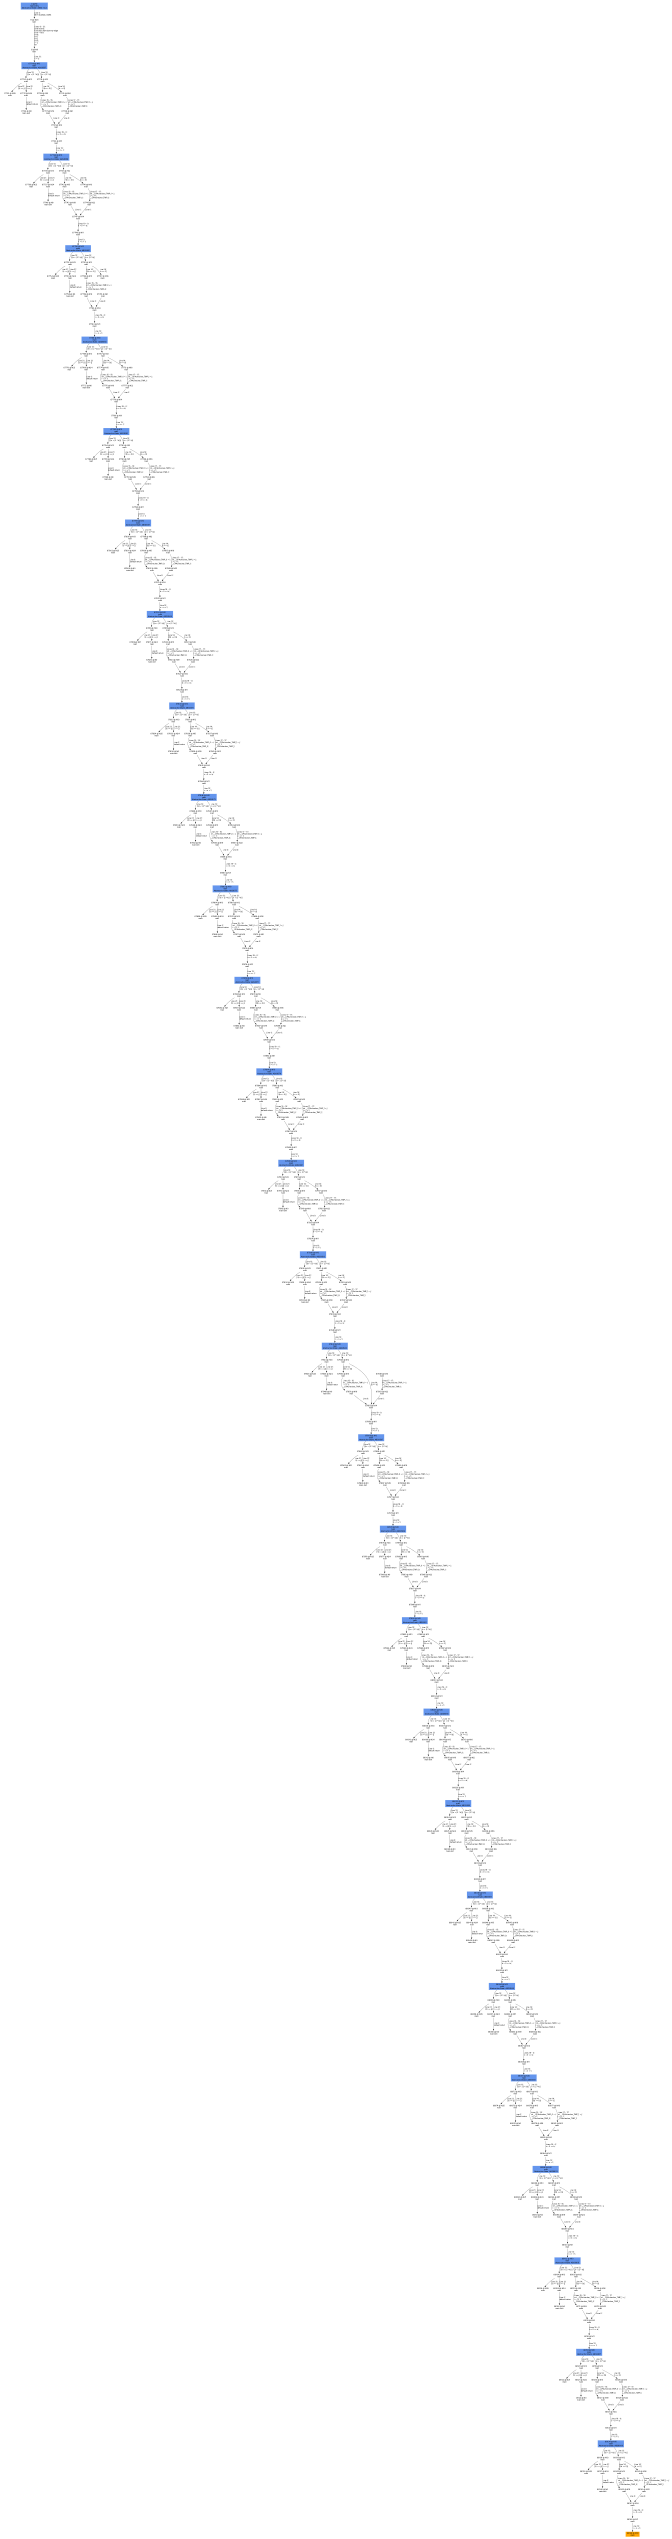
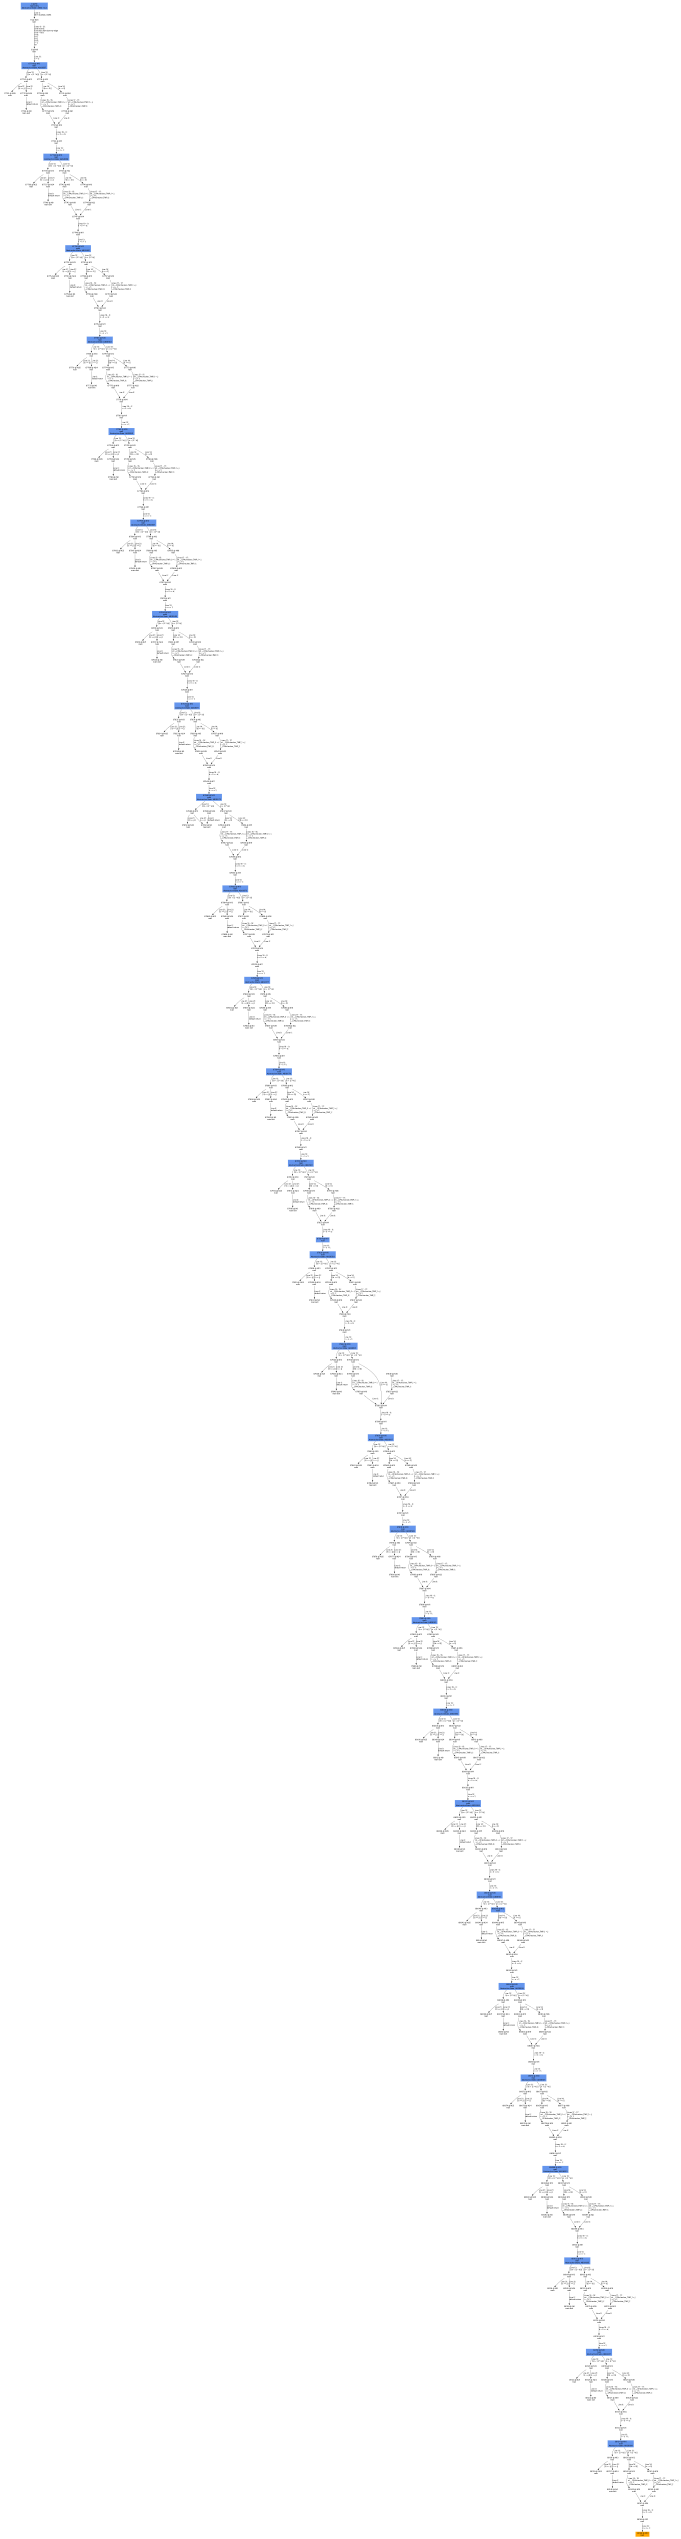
none -> (112, 285)
(196, 819) -> (198, 819)
(313, 1240) -> (323, 1240)
(488, 1910) -> (498, 1910)
